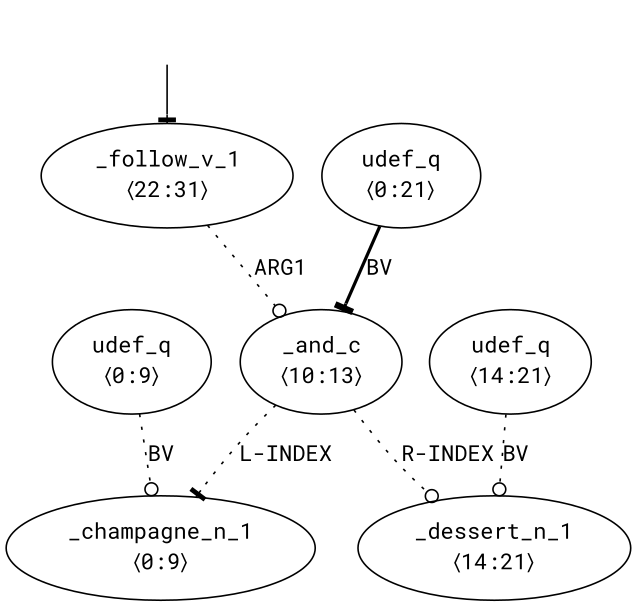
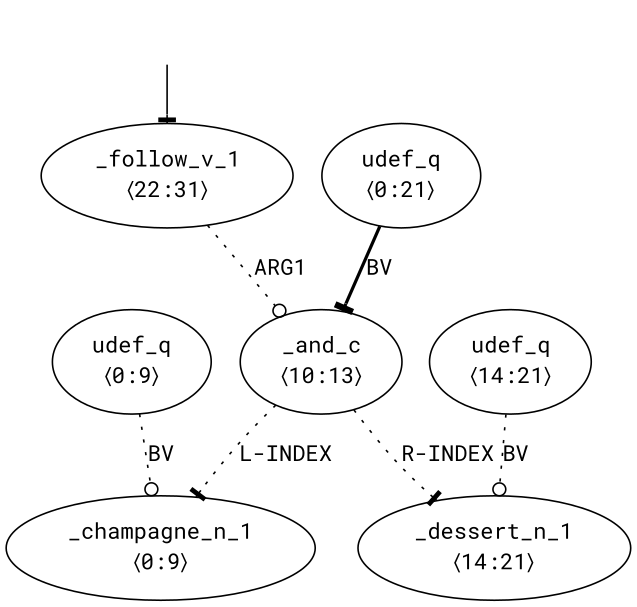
(390, 454) -> (390, 454)
